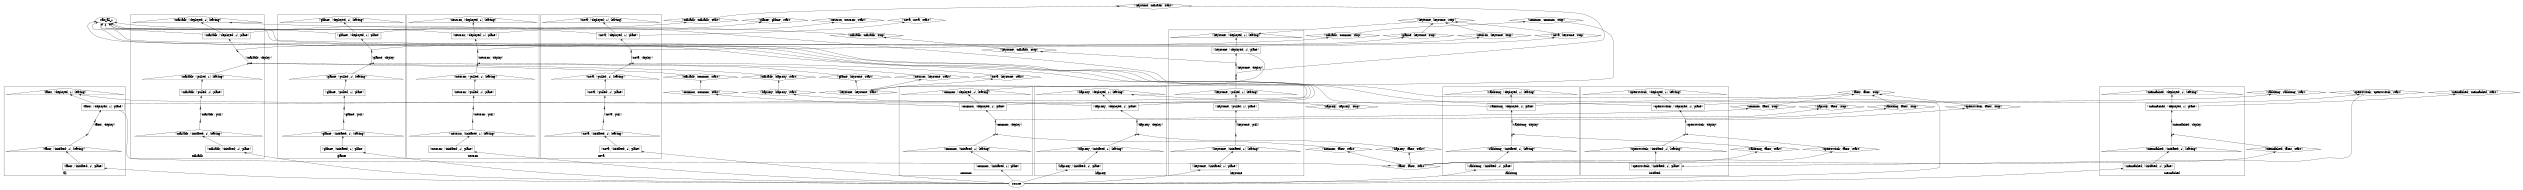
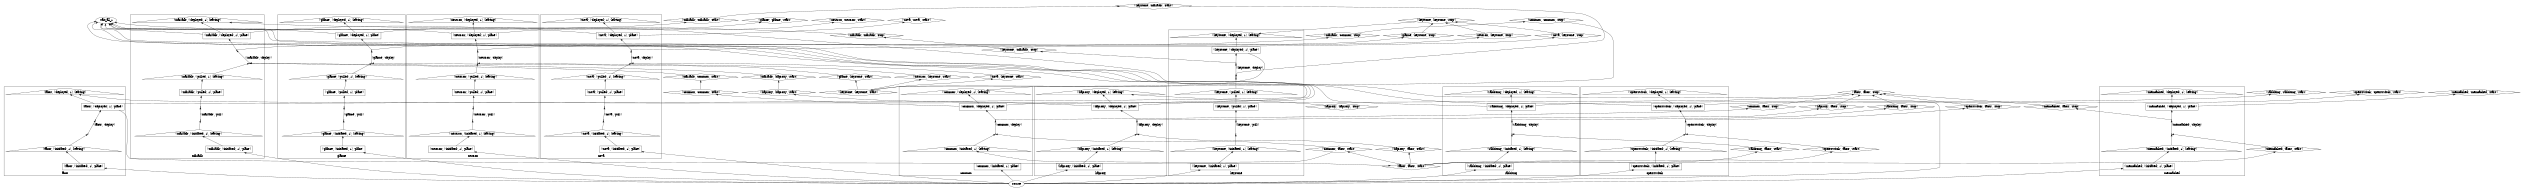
none -> (1848, 100)
none -> (2061, 107)
(982, 158) -> (1156, 162)
(1886, 164) -> (1328, 182)
(65, 174) -> (65, 174)
(1655, 174) -> (1655, 174)
